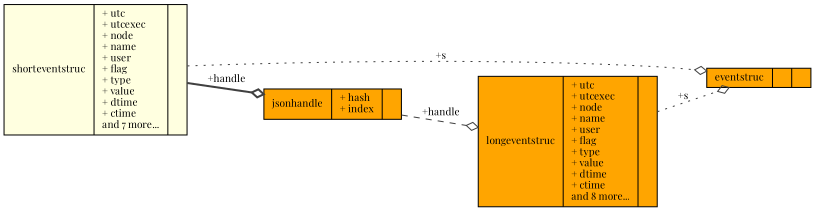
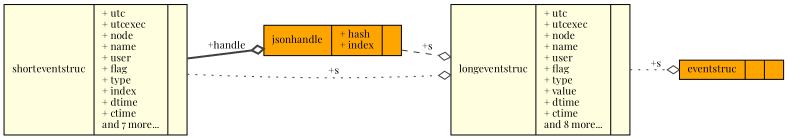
(441, 61) -> (313, 78)
(119, 92) -> (119, 92)
(440, 113) -> (426, 47)
(568, 142) -> (540, 70)
